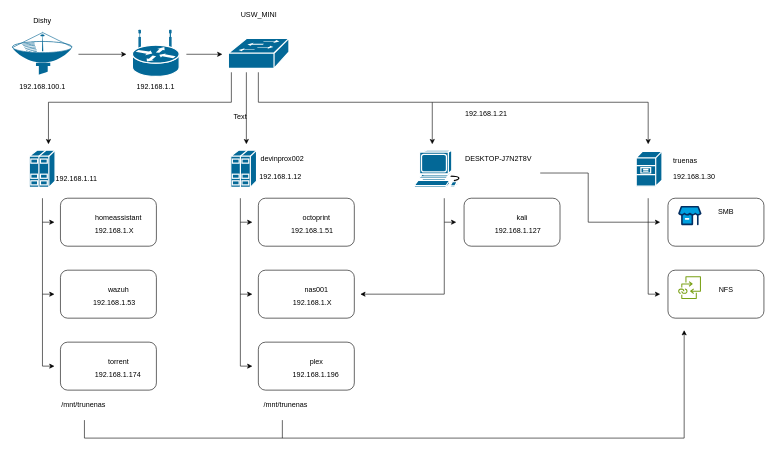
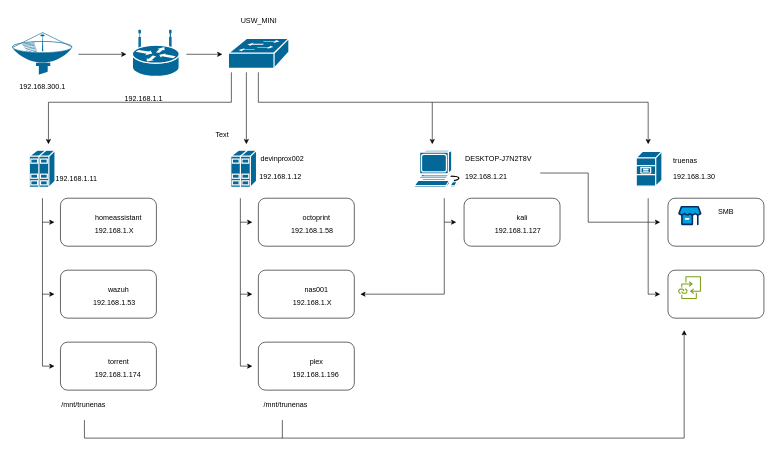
(259, 15) -> (259, 21)
(42, 21) -> none
(42, 87) -> (42, 87)
(156, 87) -> (144, 99)
(482, 114) -> (482, 177)
(240, 117) -> (222, 135)
(312, 231) -> (312, 231)
(726, 290) -> none
